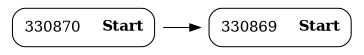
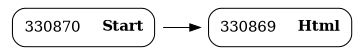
(320, 26) -> (319, 26)
